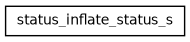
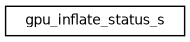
(95, 21) -> (95, 21)
